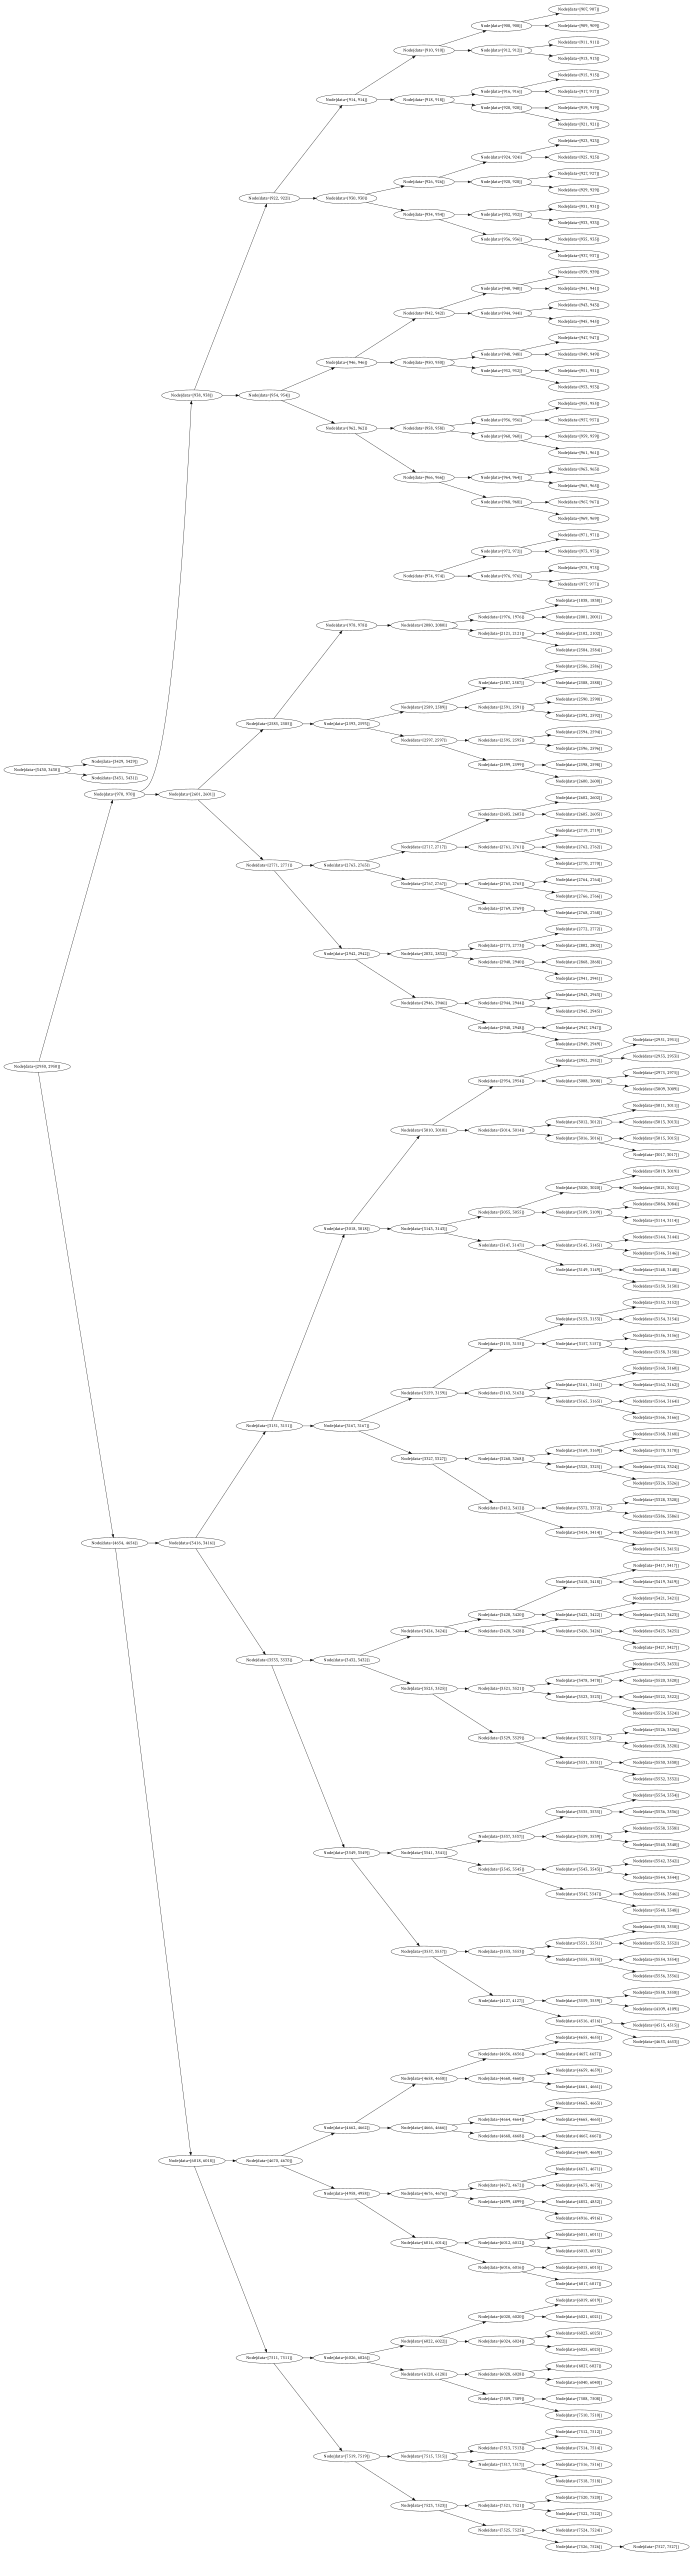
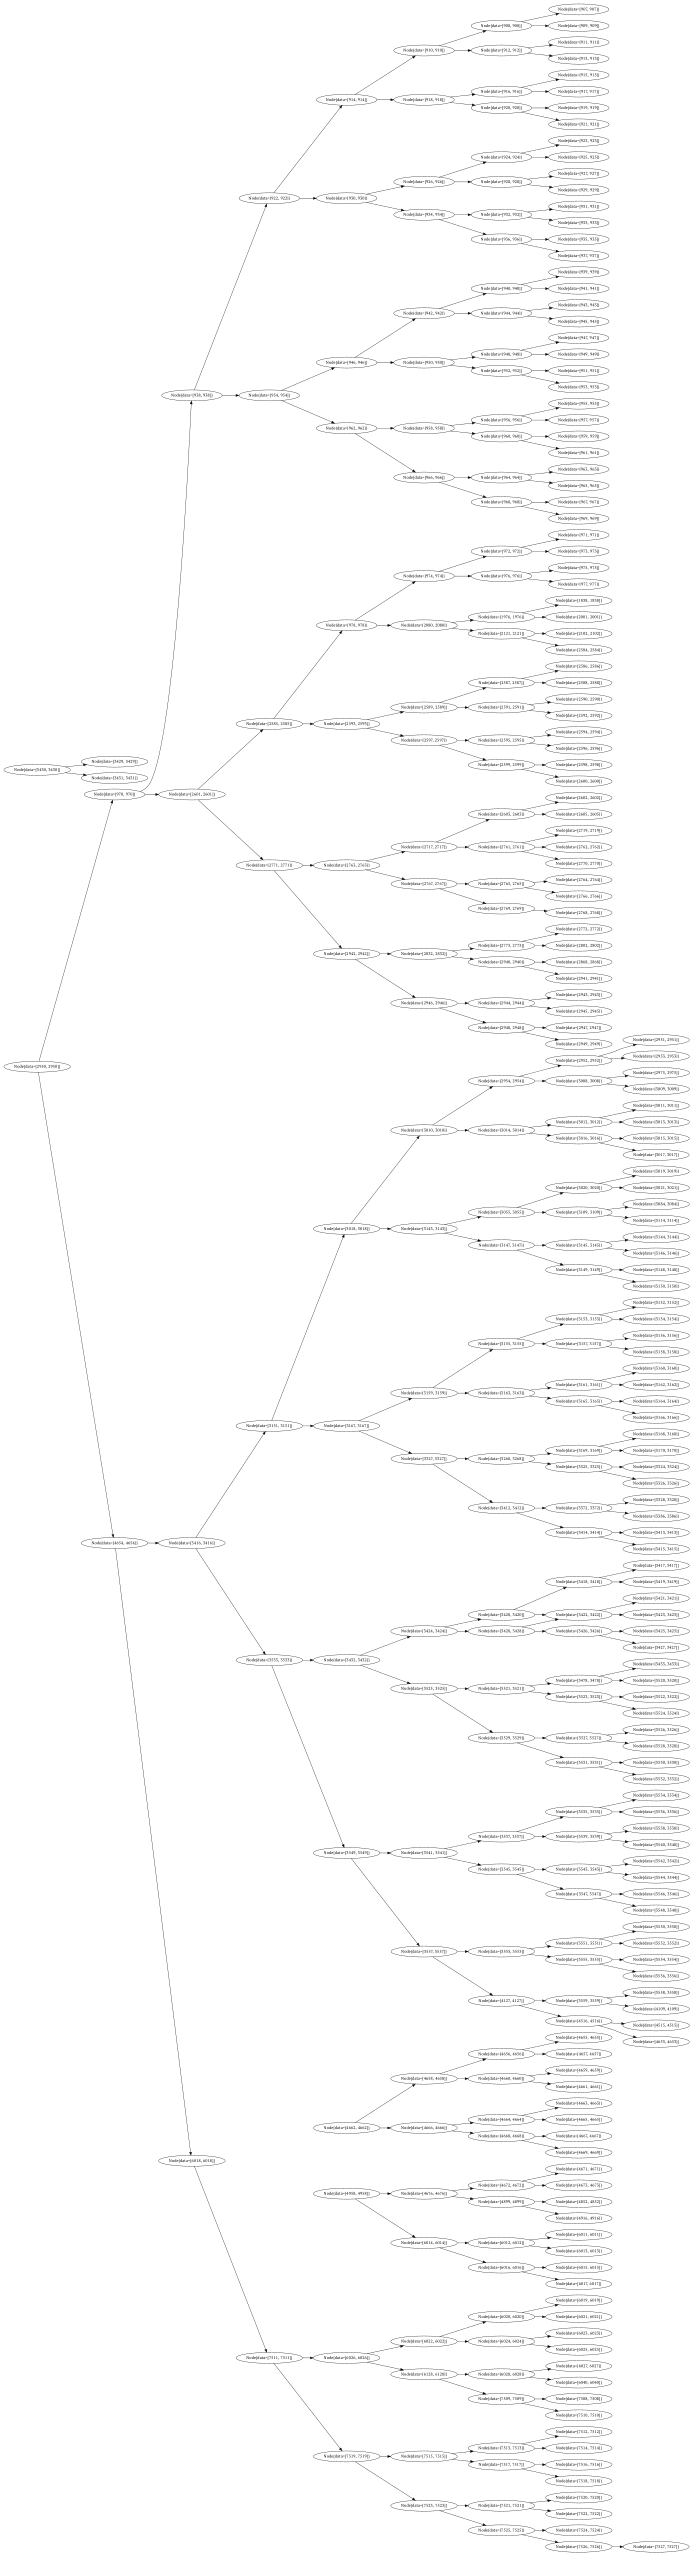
none -> (384, 602)
(269, 2161) -> none
